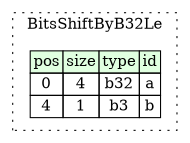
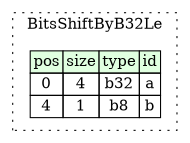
(119, 106) -> (119, 106)
